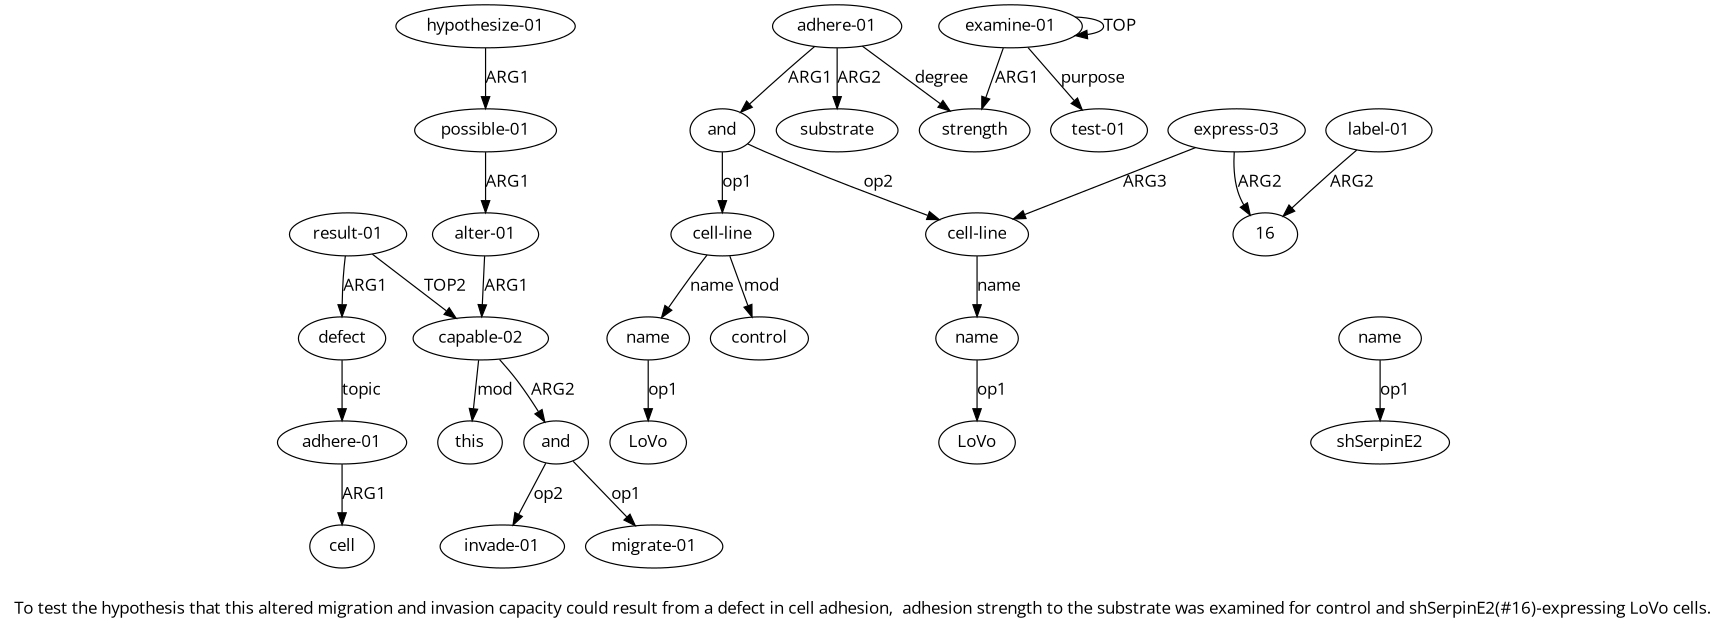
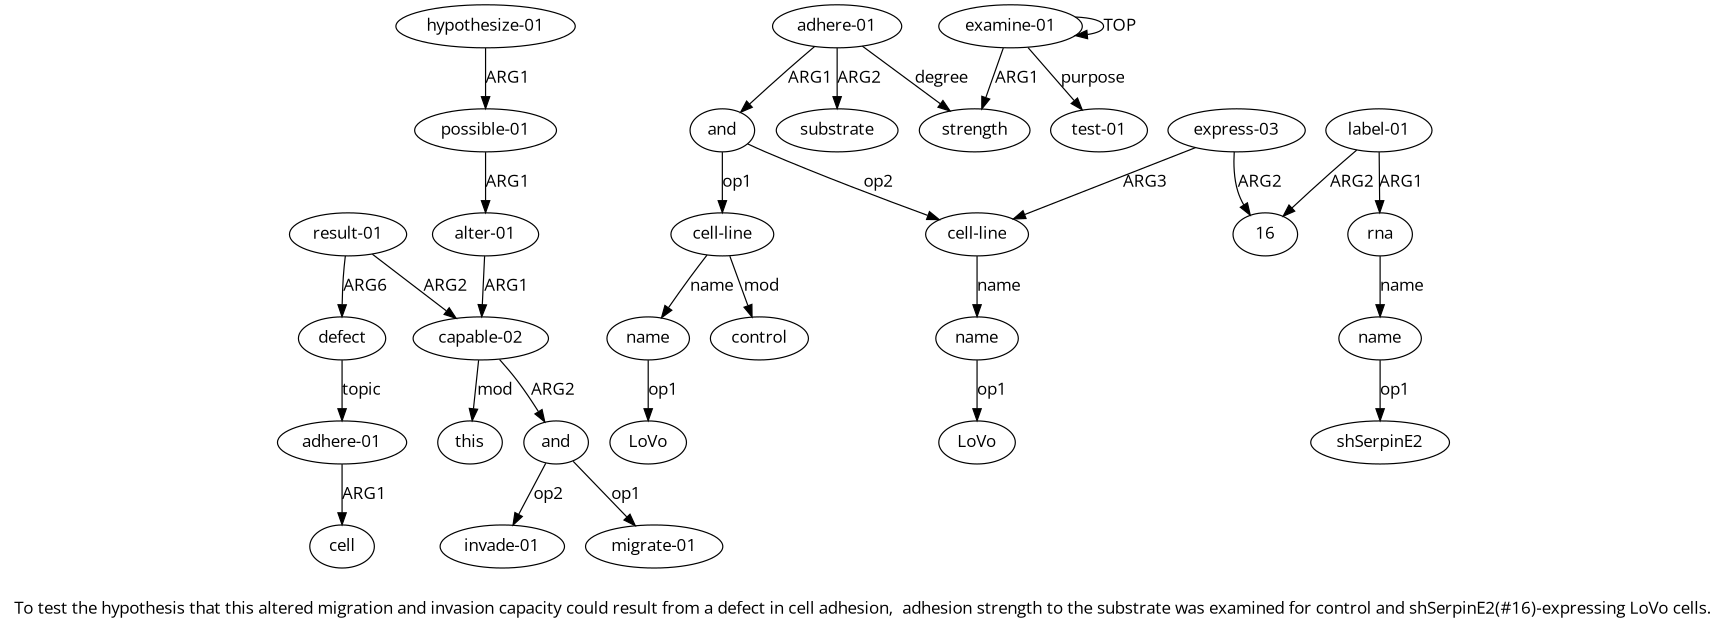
none -> (1380, 234)
(365, 286) -> (365, 286)
(446, 286) -> (446, 286)
